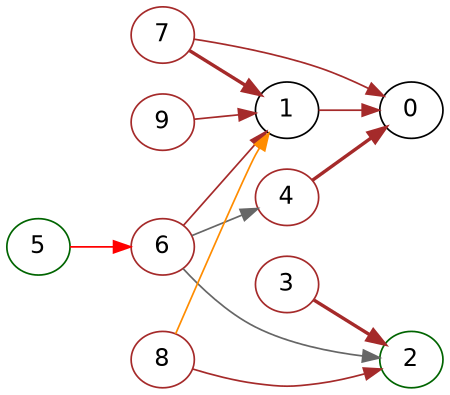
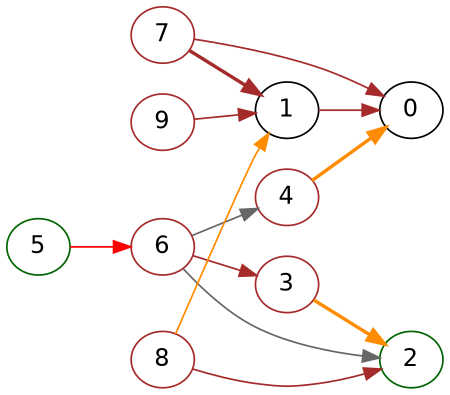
(342, 159) -> (342, 159)
(219, 185) -> (218, 263)
(342, 317) -> (342, 317)
